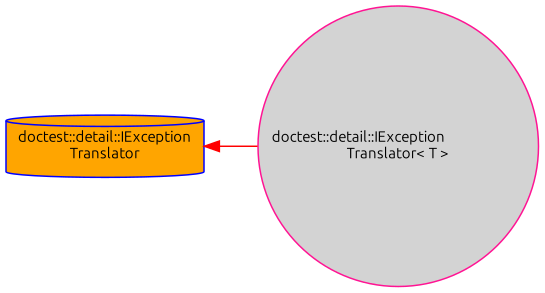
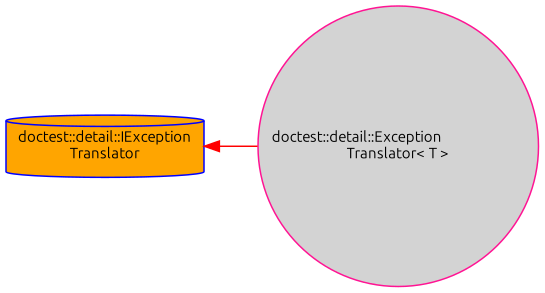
(398, 146) -> (398, 146)
